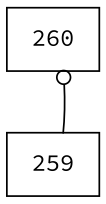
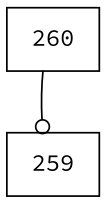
(65, 109) -> (42, 95)
